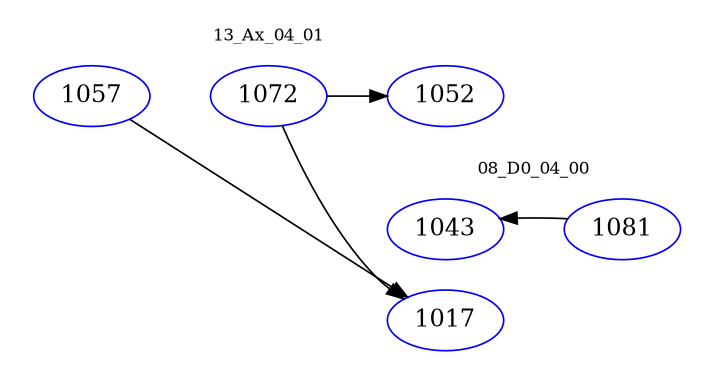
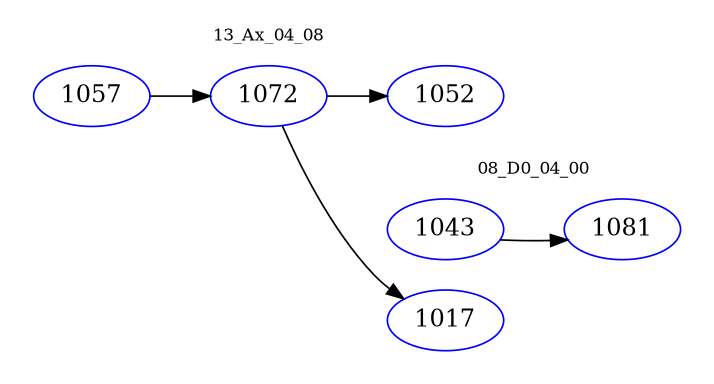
(269, 36) -> (269, 36)
(261, 204) -> (172, 96)
(542, 218) -> (525, 241)
